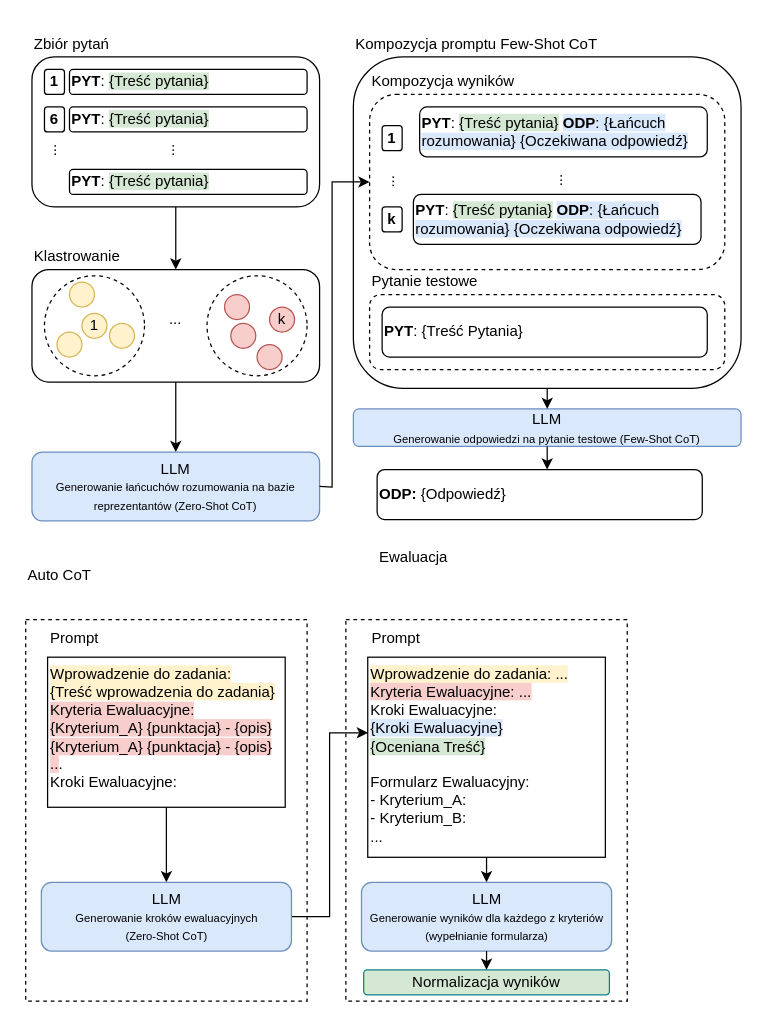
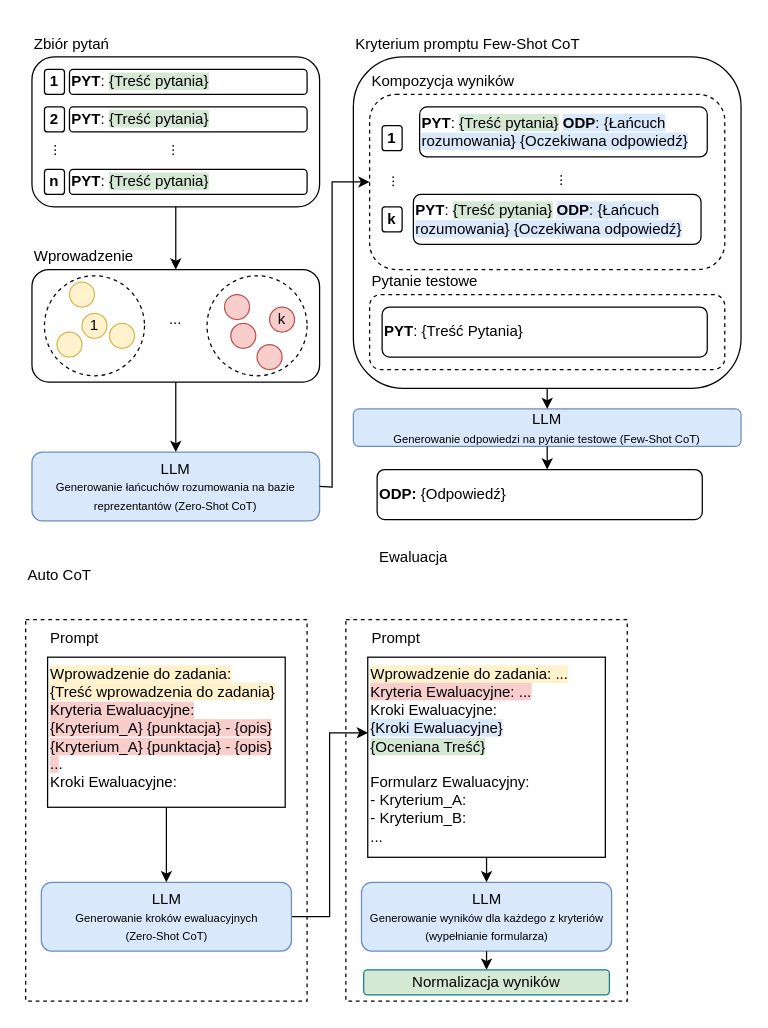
(480, 44) -> (474, 44)
(54, 119) -> (54, 119)
none -> (54, 182)
(81, 257) -> (83, 257)
